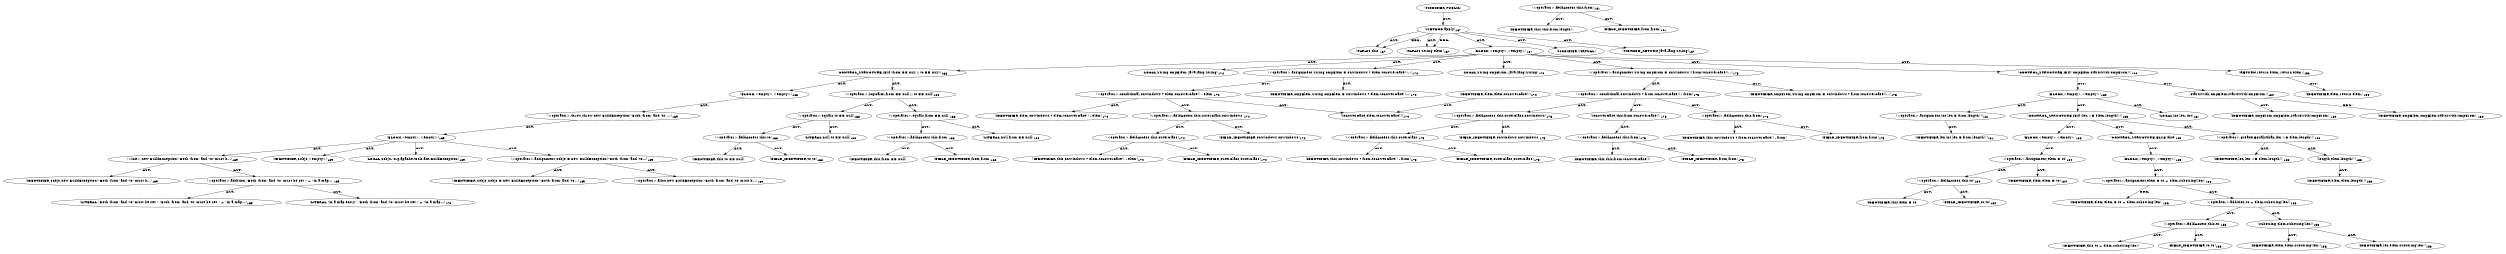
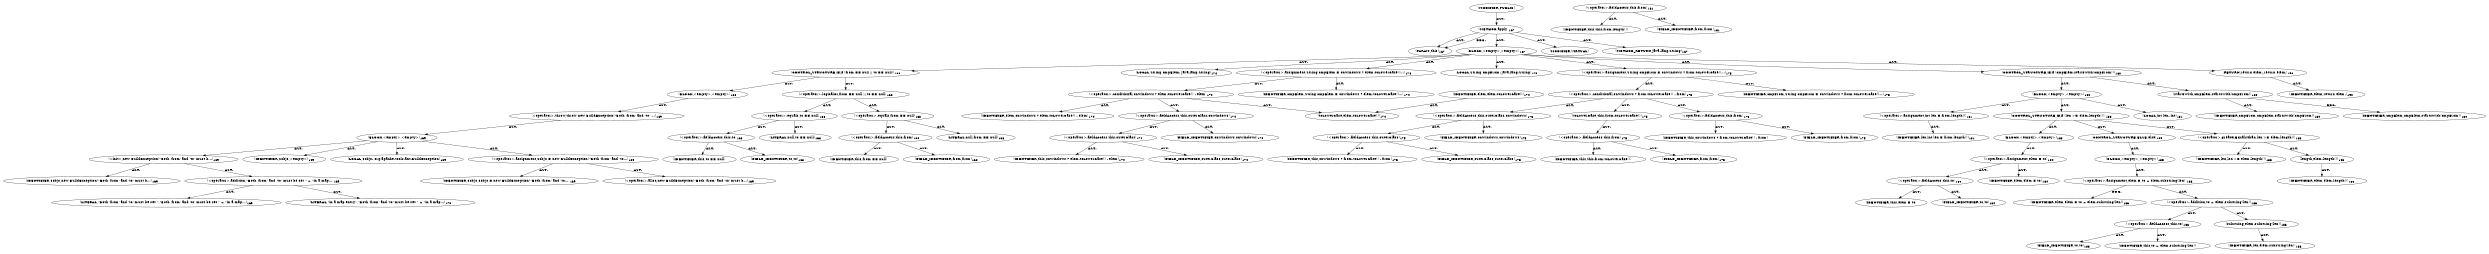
(1428, 51) -> none
(2289, 246) -> none
